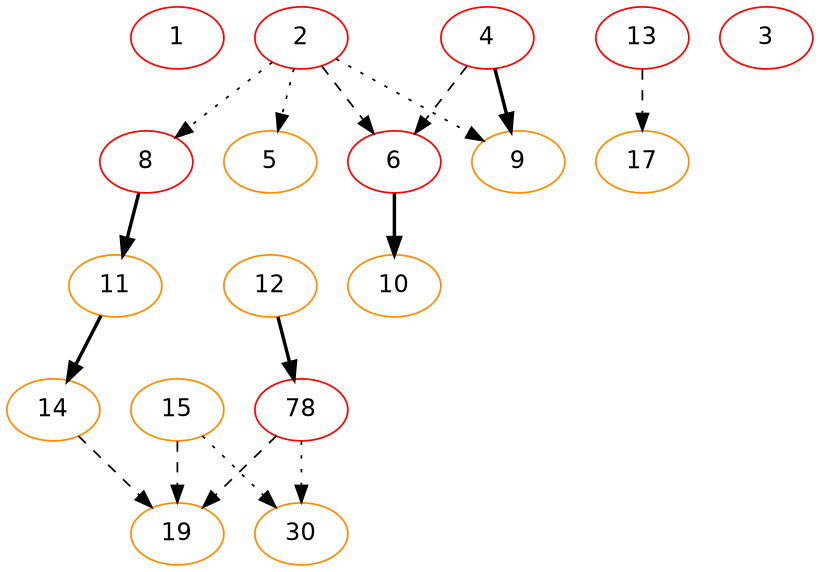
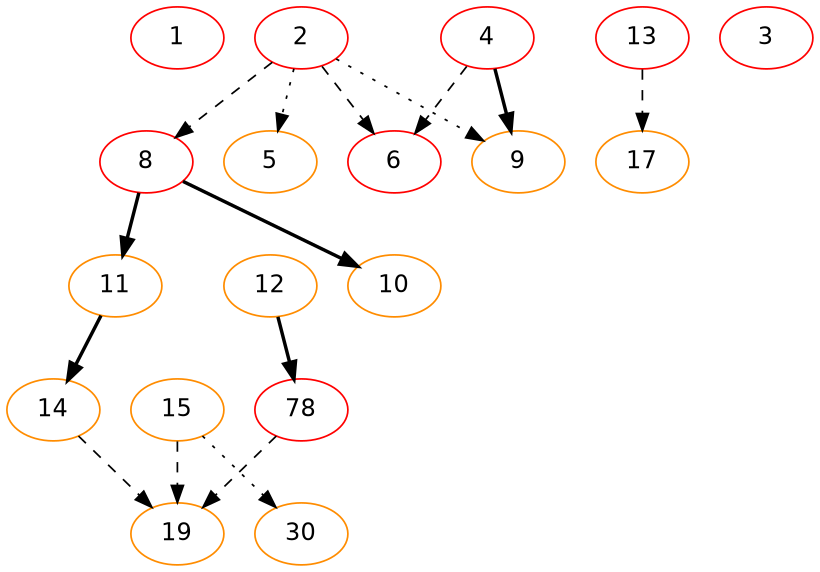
(231, 95) -> (231, 95)
(394, 215) -> (262, 220)
(301, 463) -> none
